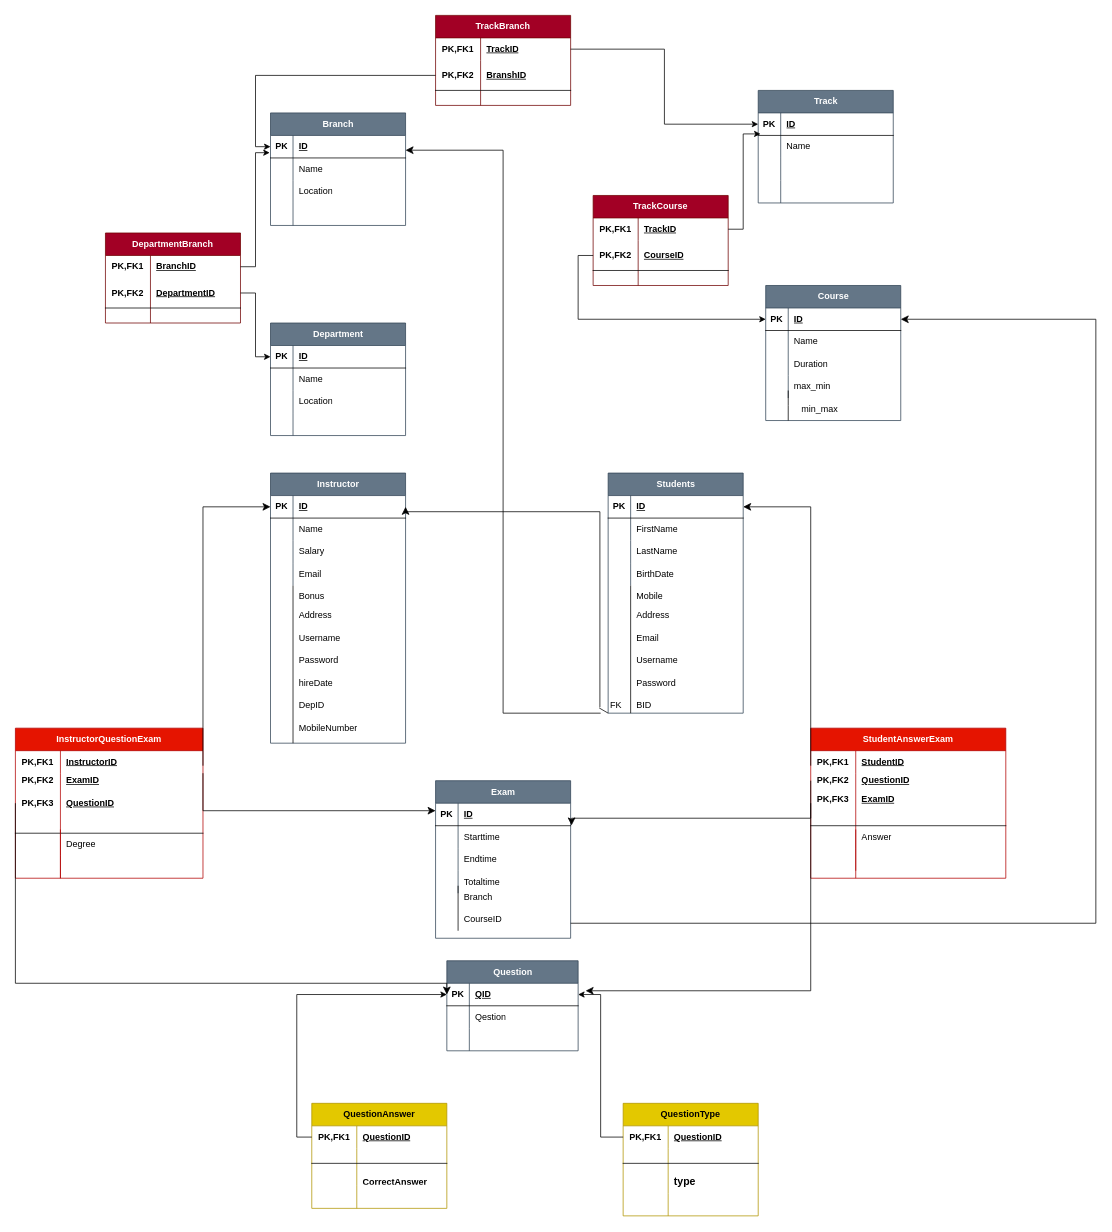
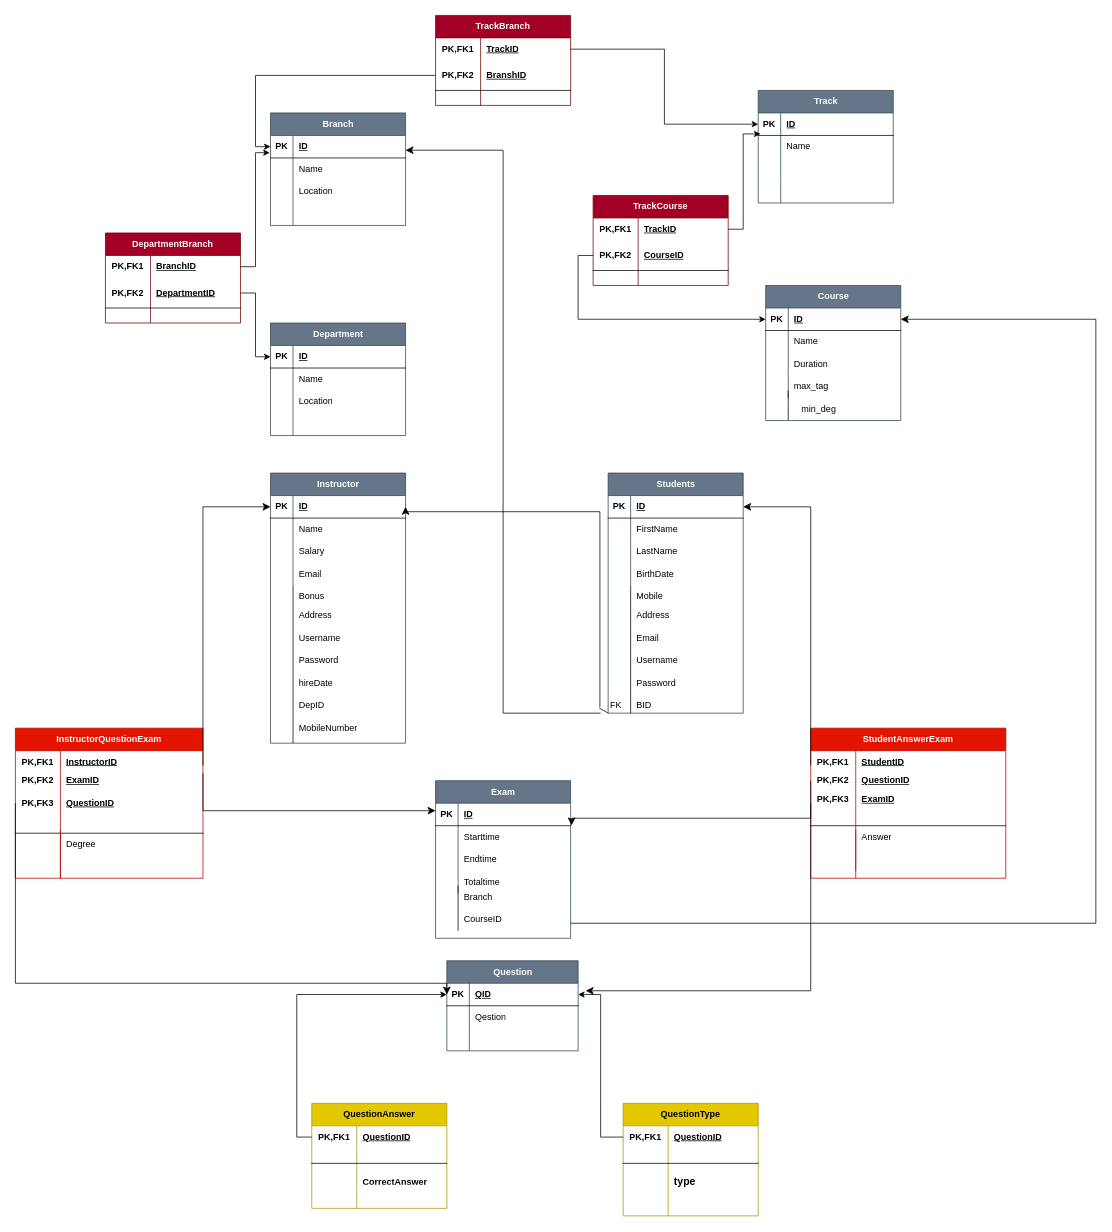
(810, 387) -> (812, 387)
(818, 409) -> (818, 409)
